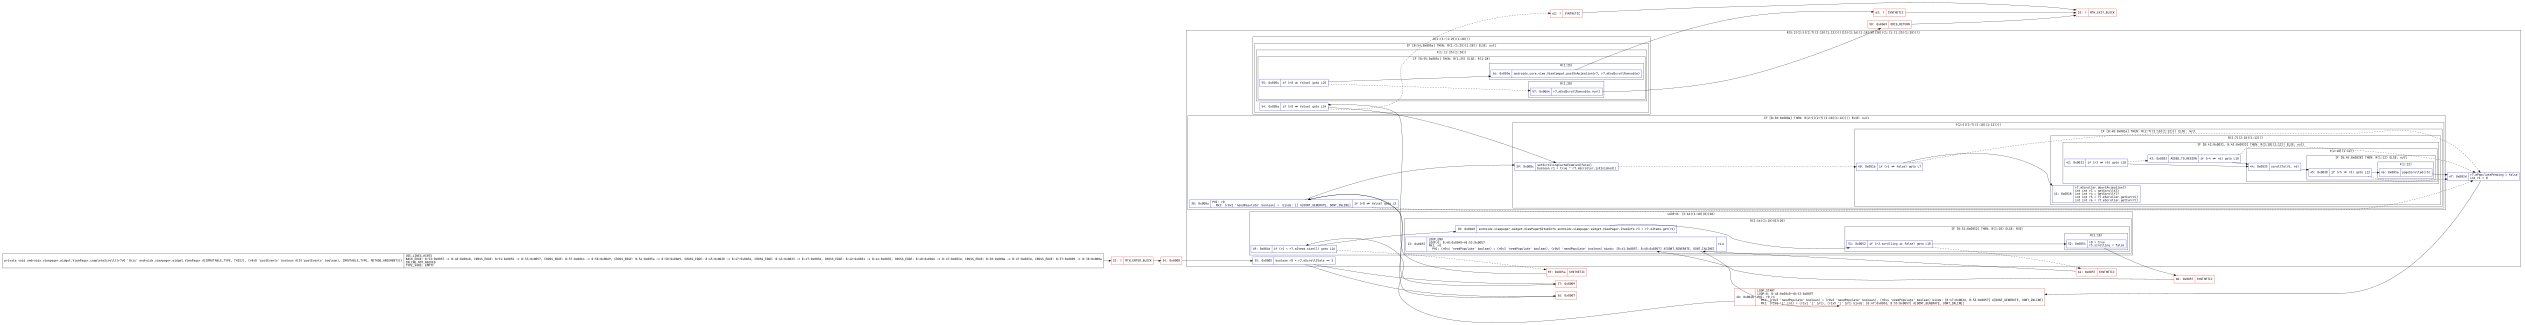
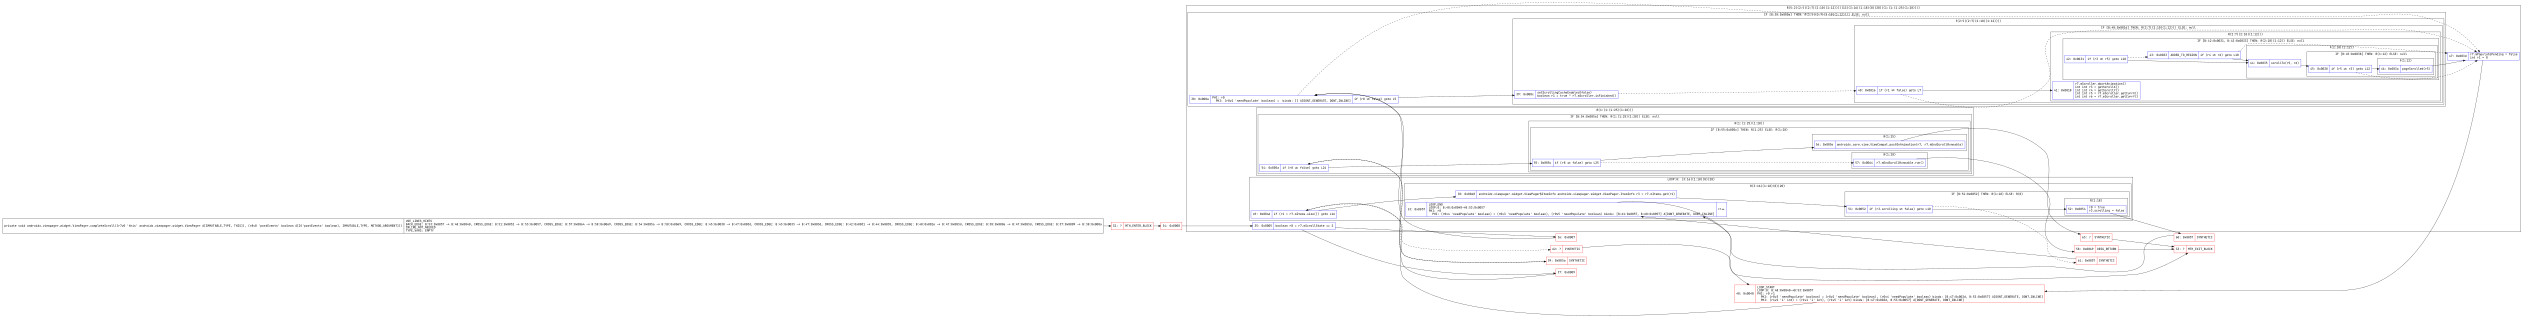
(1443, 125) -> (1429, 165)
